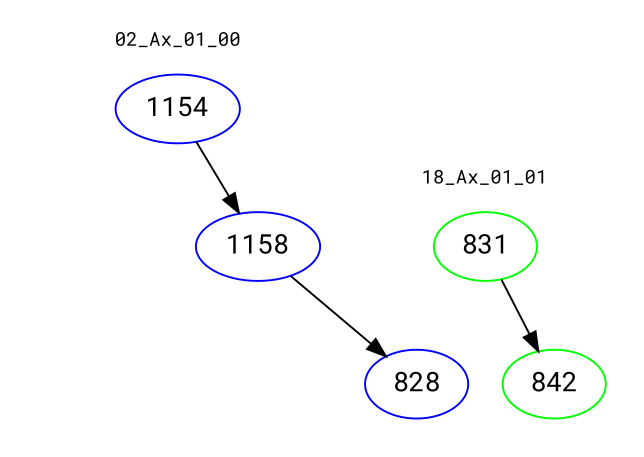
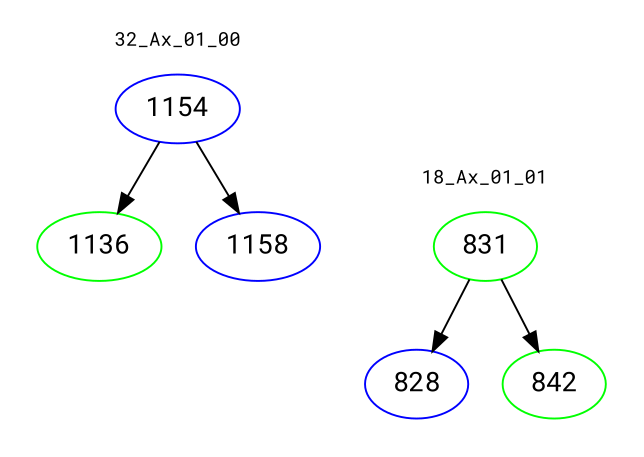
(179, 41) -> (179, 41)
none -> (99, 247)
(331, 310) -> (455, 307)
